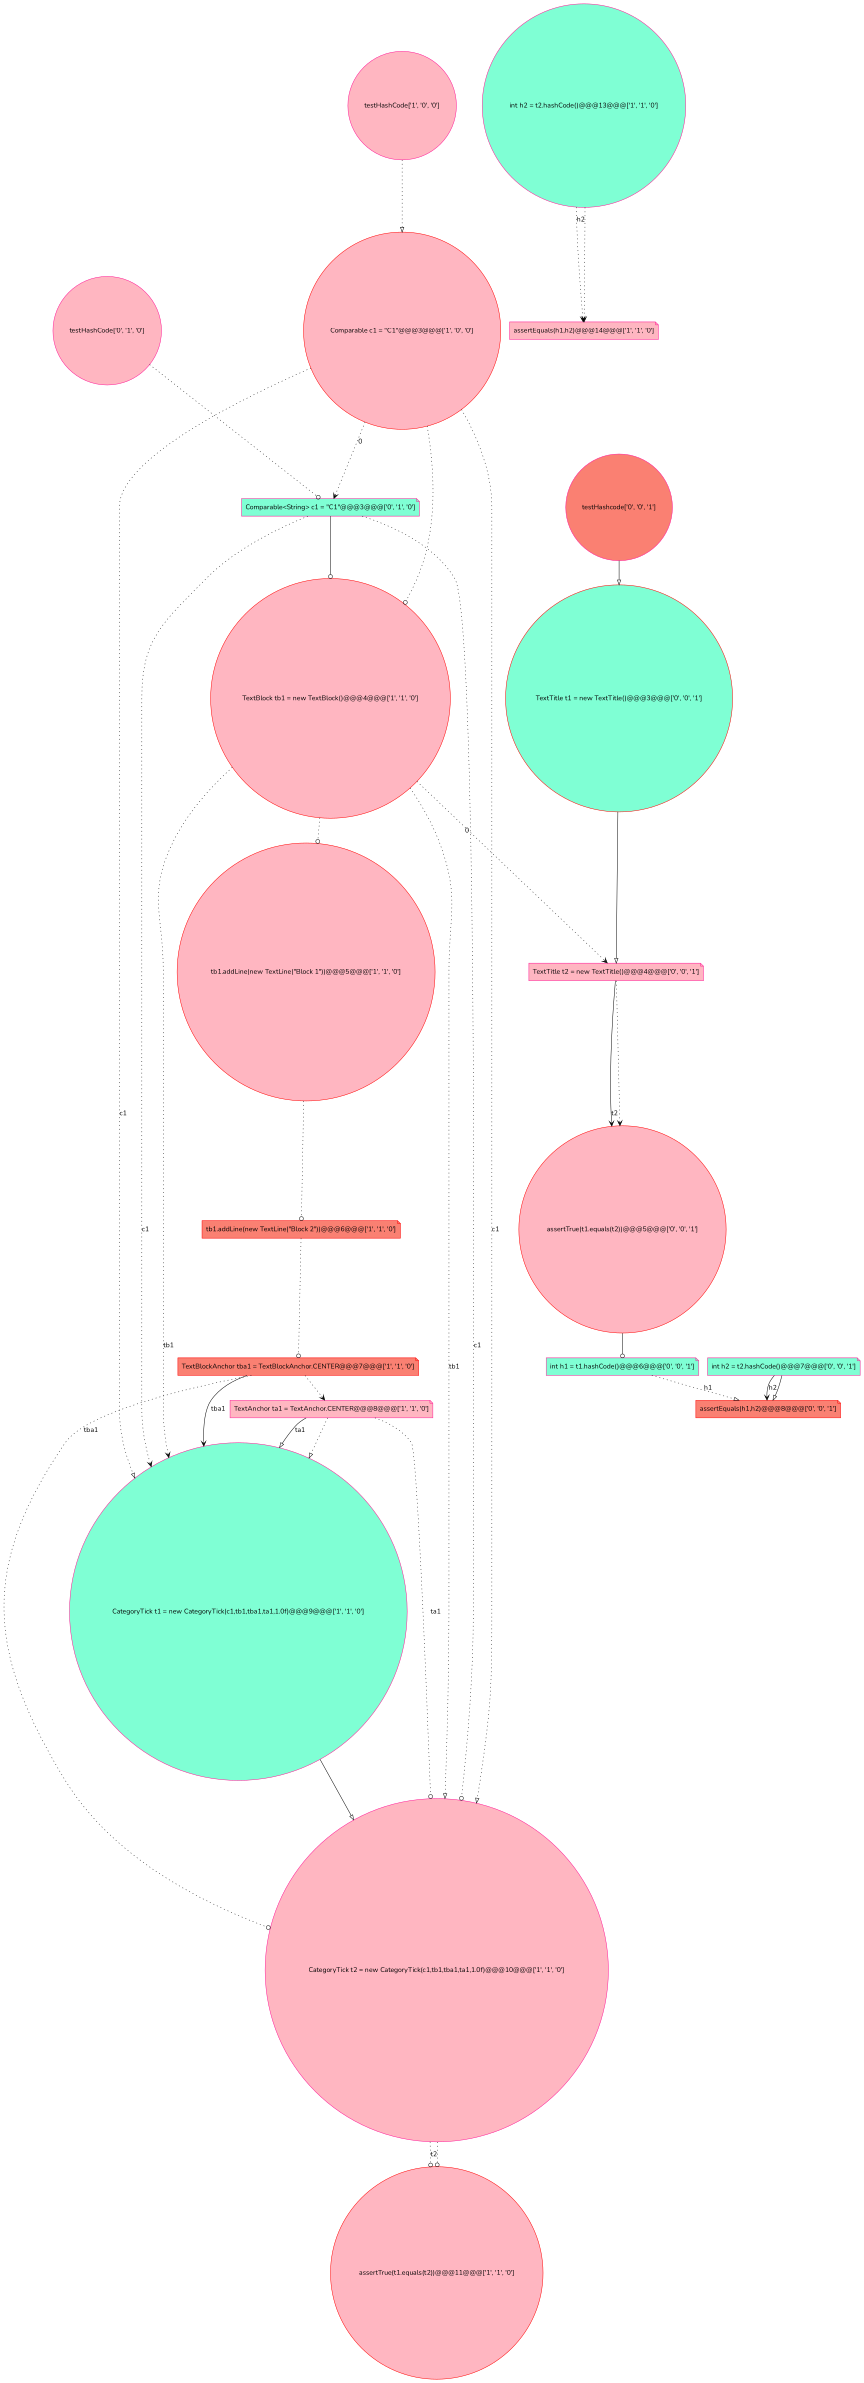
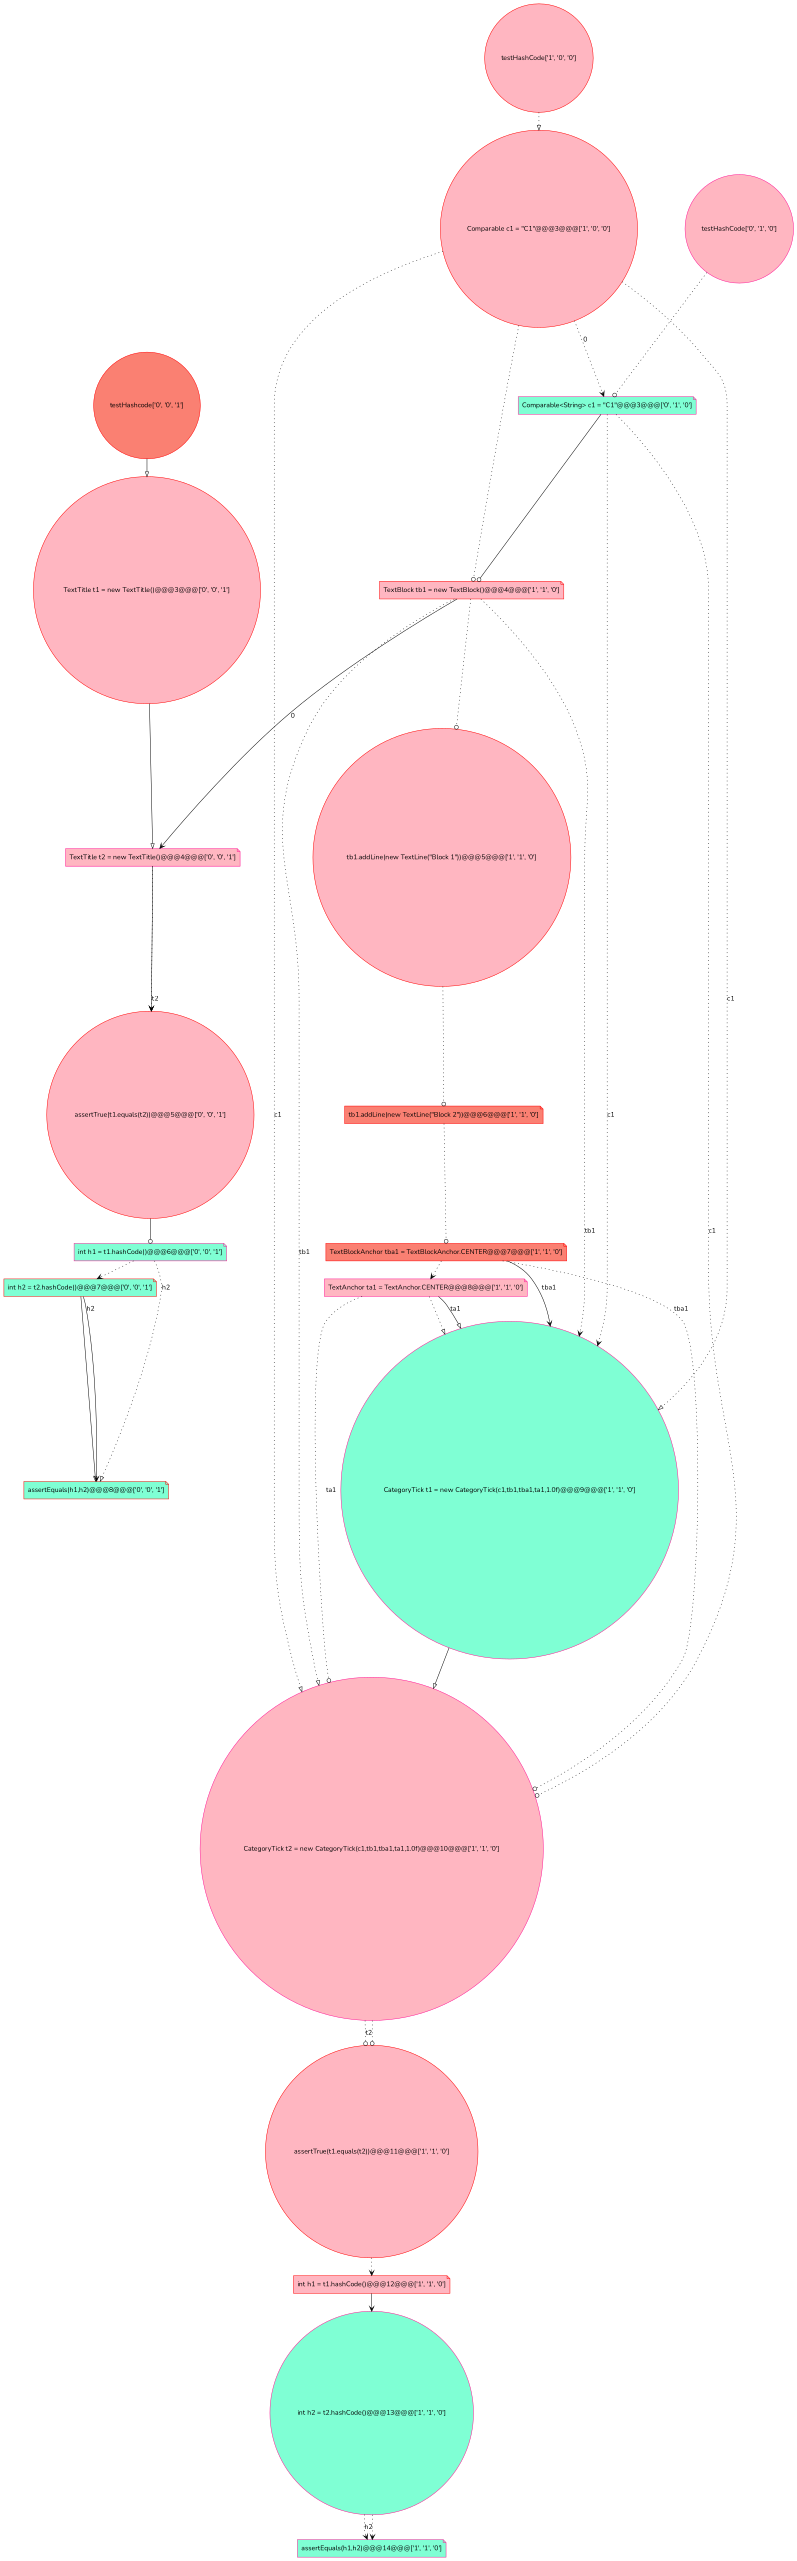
(402, 106) -> (539, 58)
(584, 331) -> (372, 2548)
(619, 507) -> (147, 405)
(330, 698) -> (472, 590)
(619, 698) -> (147, 590)
(510, 871) -> (298, 707)
none -> (118, 1269)
(784, 1367) -> (80, 1288)
(708, 1388) -> (166, 1288)
(768, 1409) -> (96, 1490)
none -> (372, 2285)
